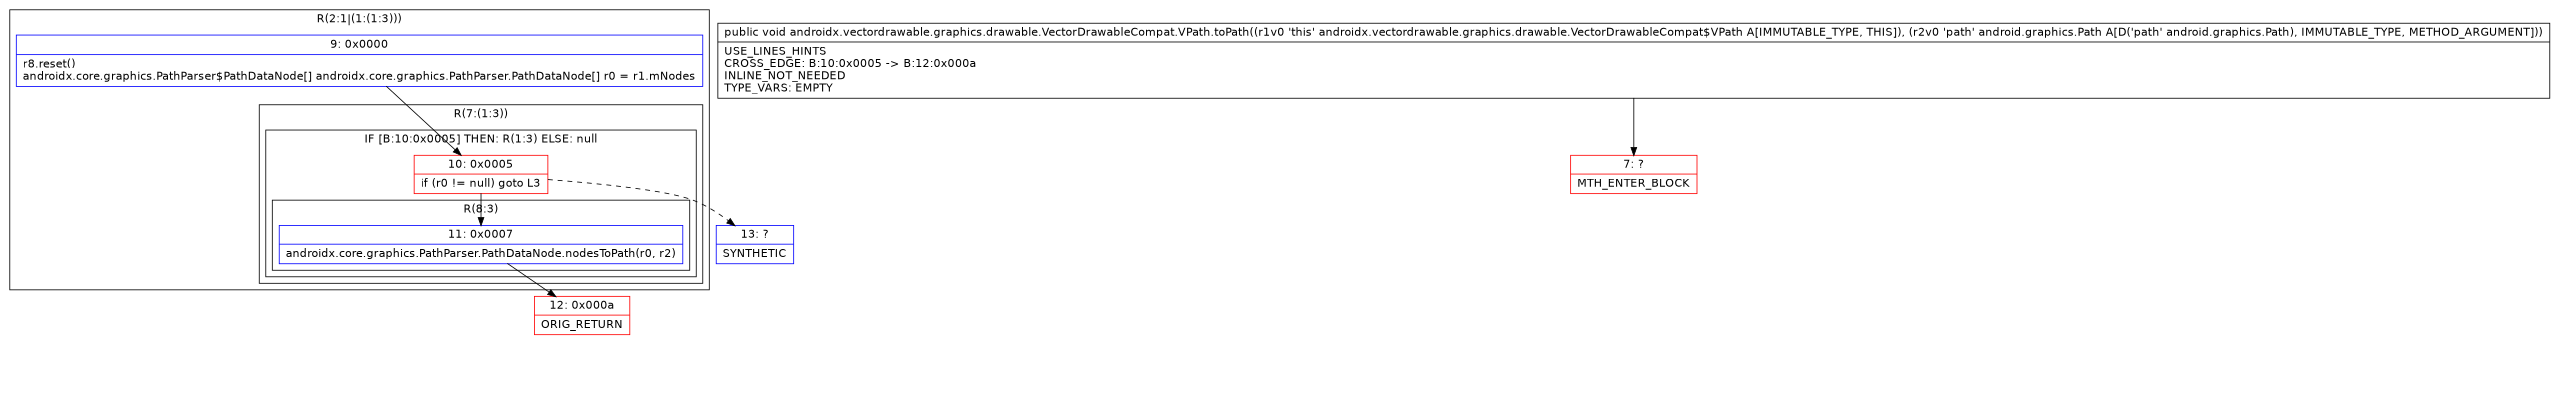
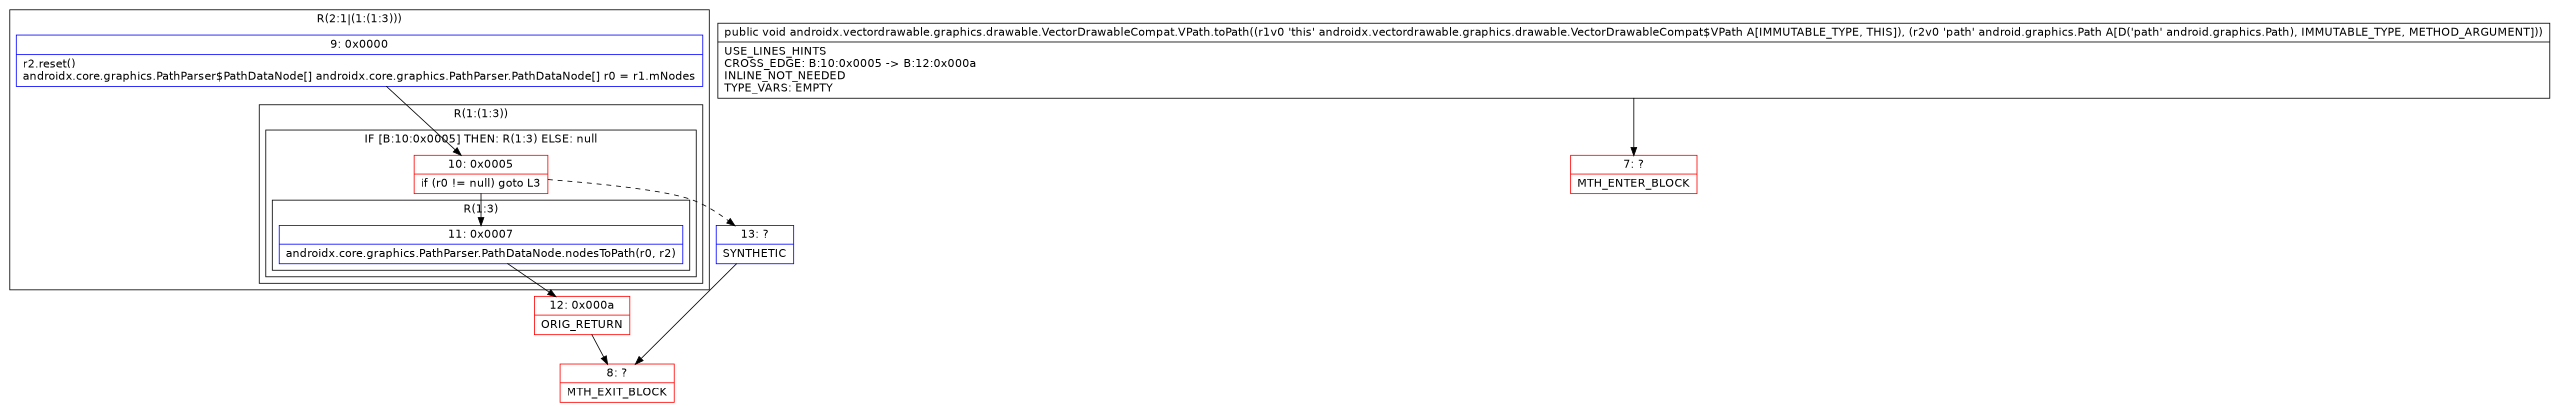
(49, 64) -> (49, 64)
(481, 114) -> (481, 114)
(481, 210) -> (481, 210)
none -> (617, 383)
